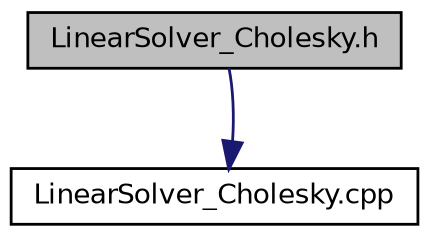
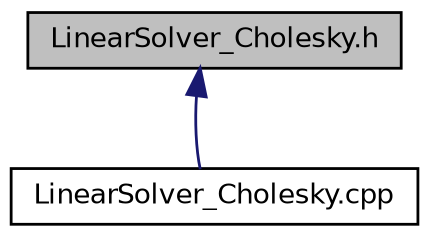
(233, 105) -> (196, 133)
